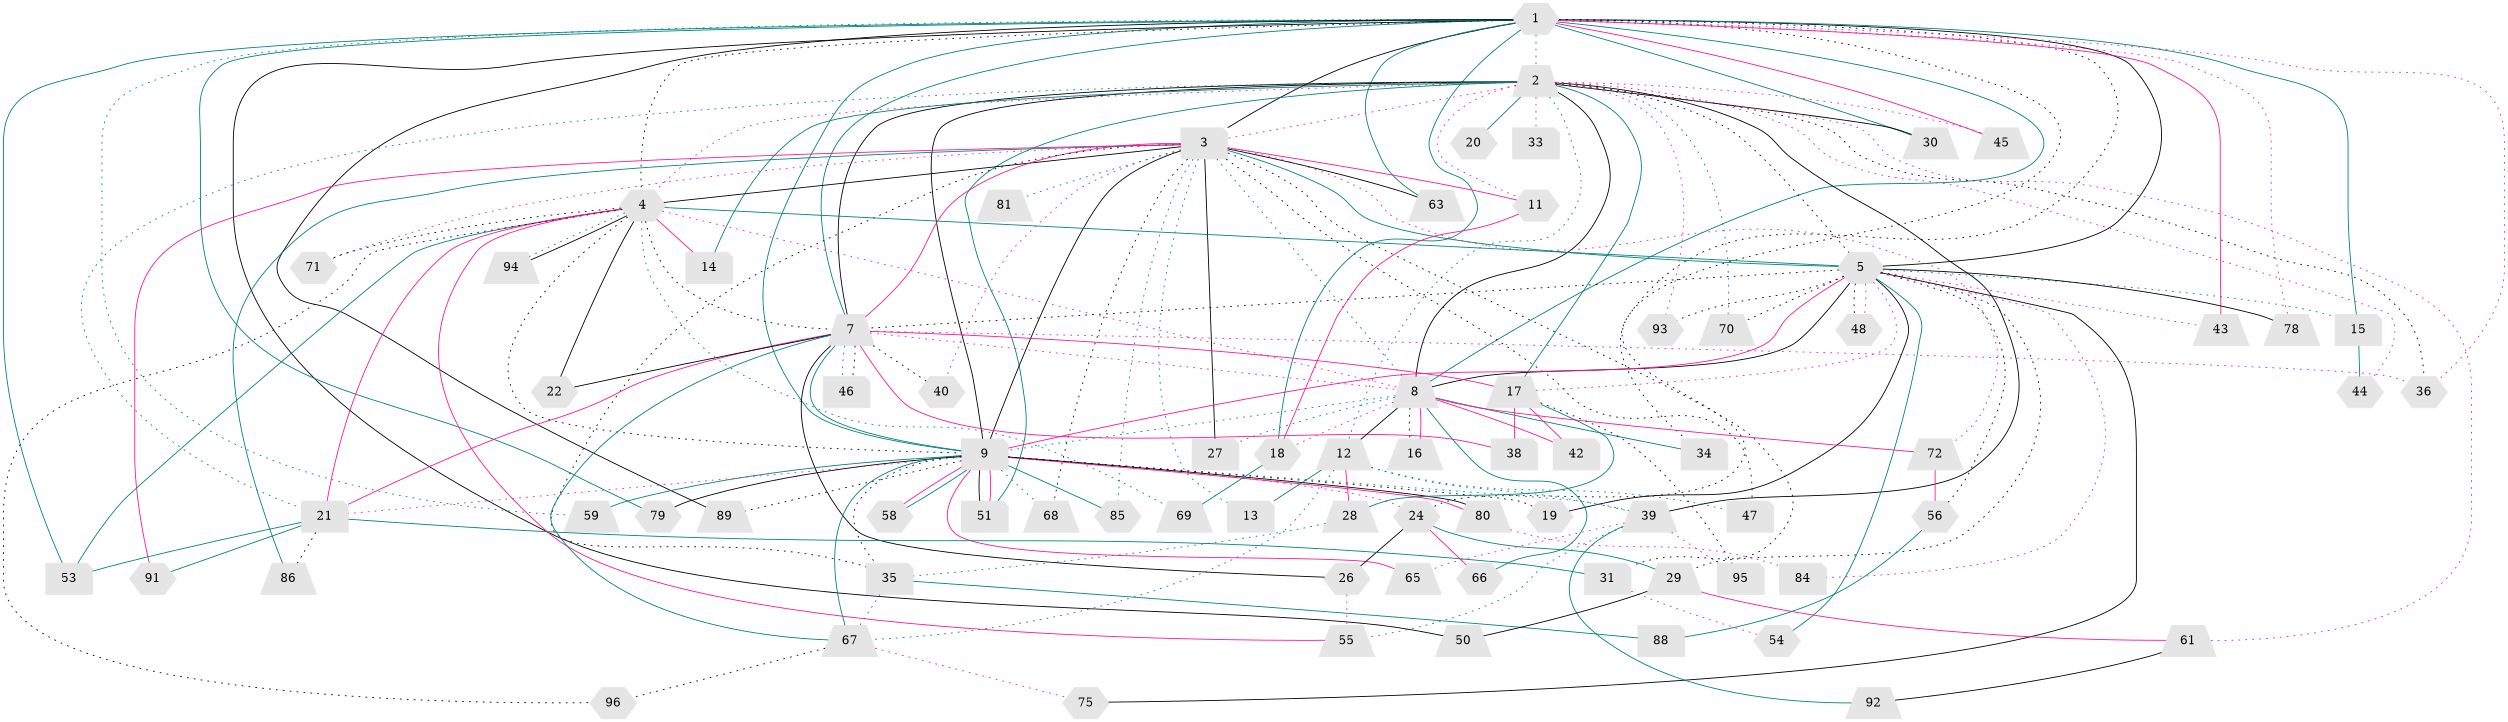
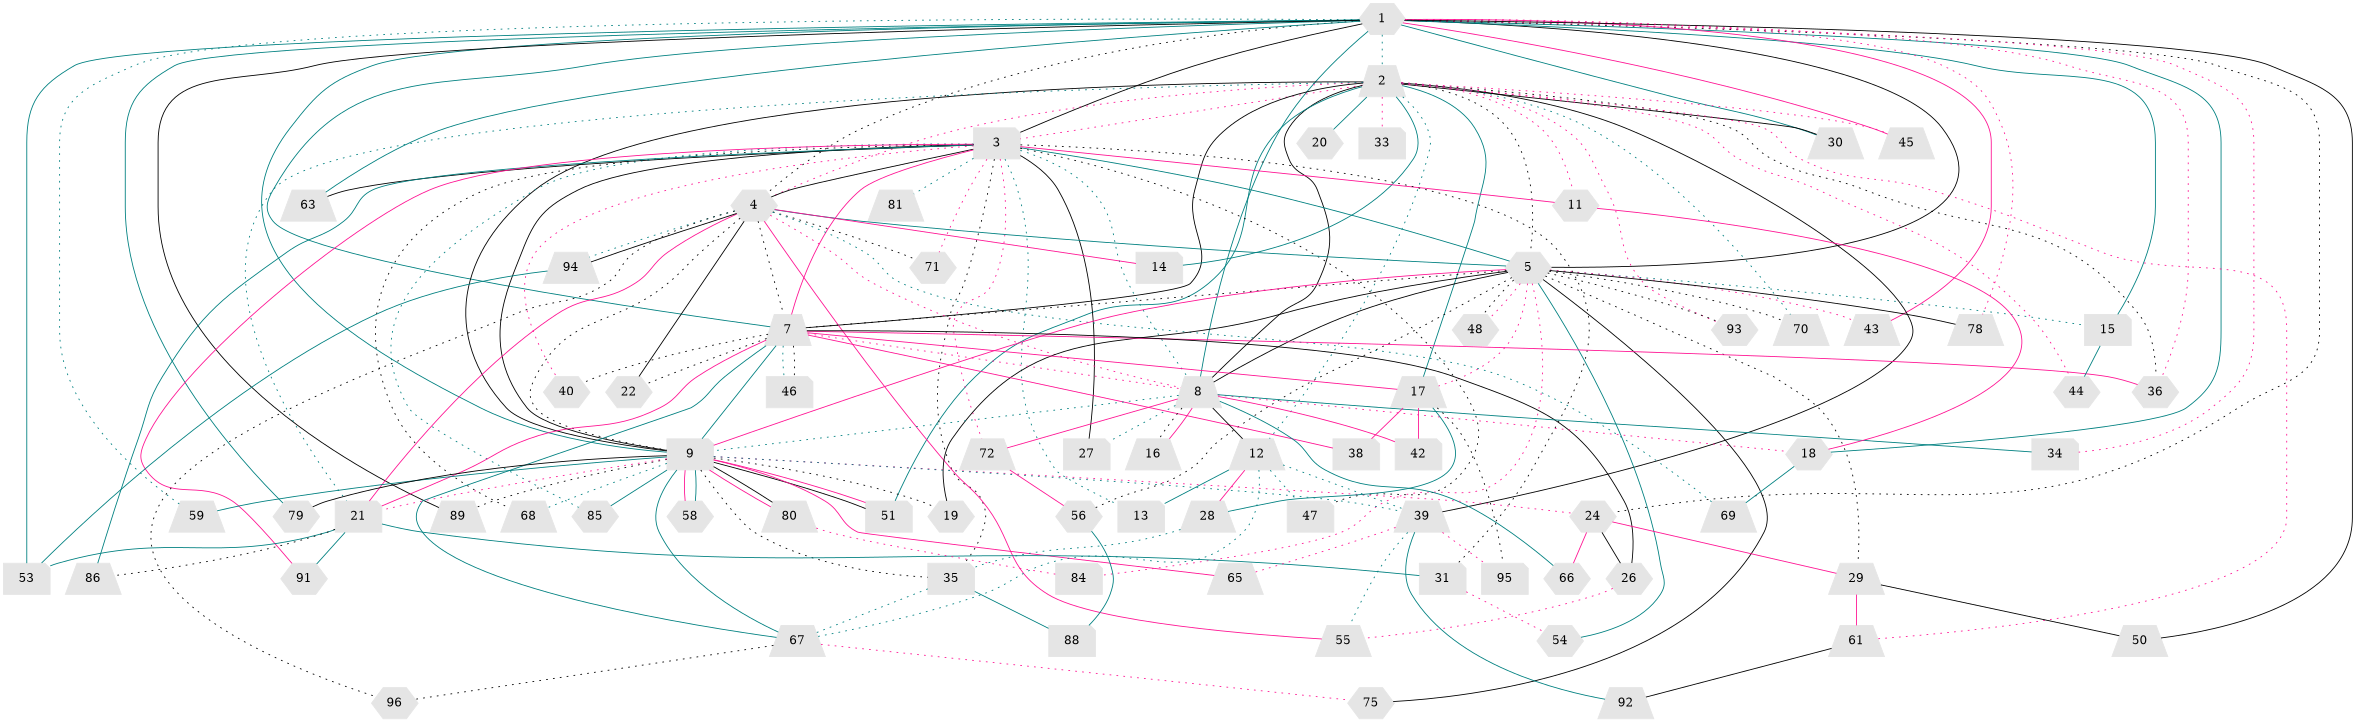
(2091, 167) -> (2159, 62)
(318, 330) -> (284, 366)
(1640, 348) -> (1473, 347)
(664, 368) -> (706, 361)
(1544, 549) -> (1724, 548)
